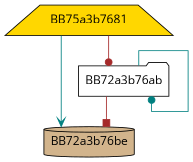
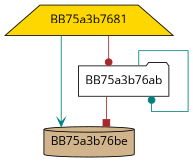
(124, 81) -> (124, 81)
(89, 142) -> (89, 142)
